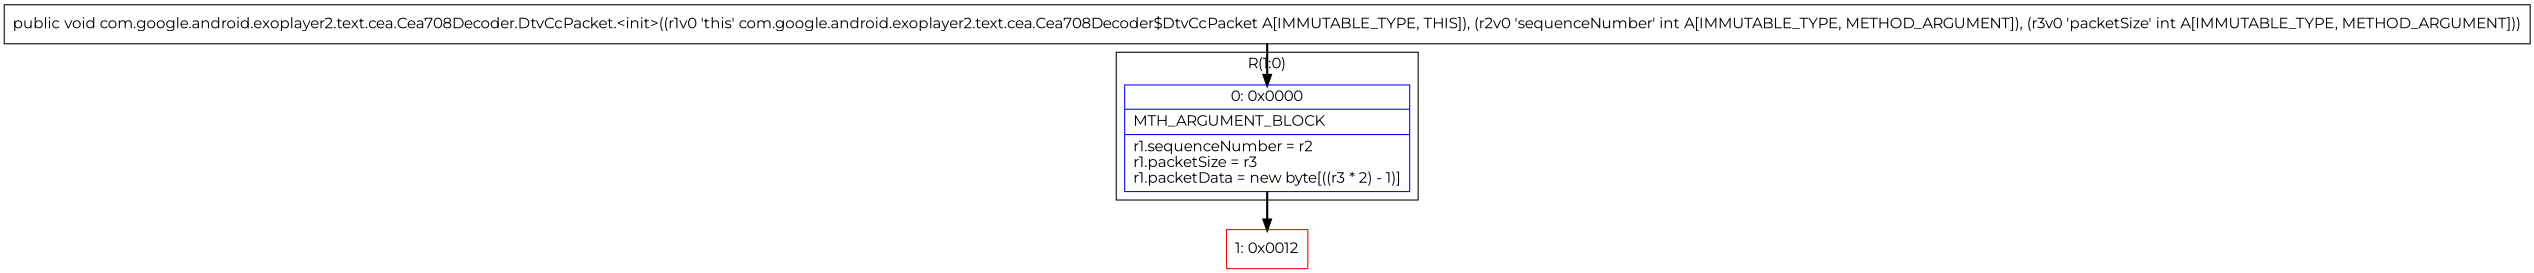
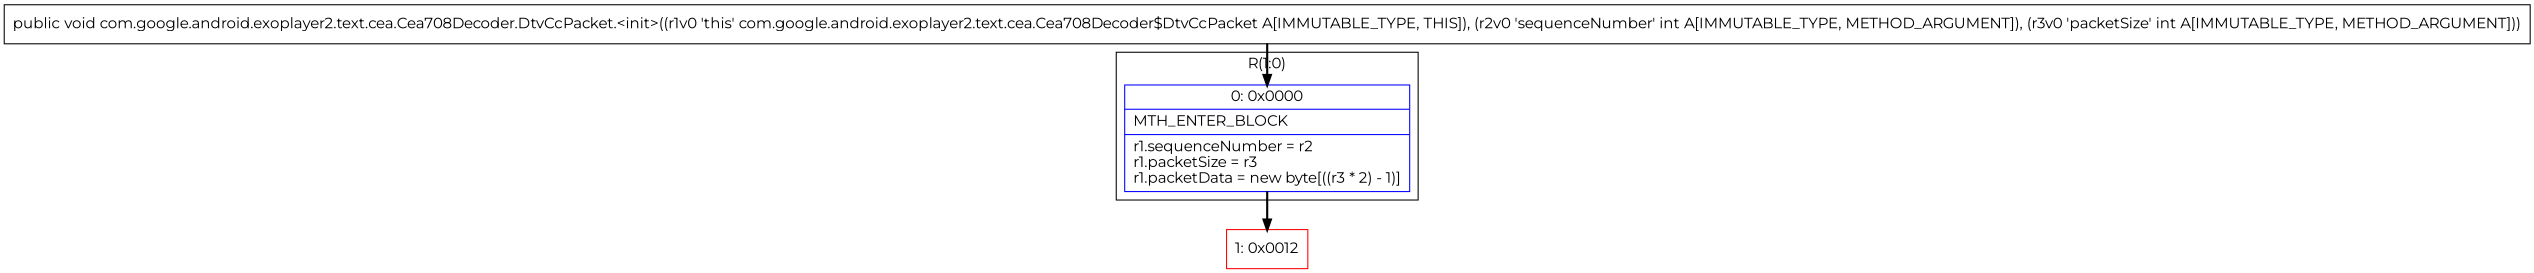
(1229, 121) -> (1211, 121)
